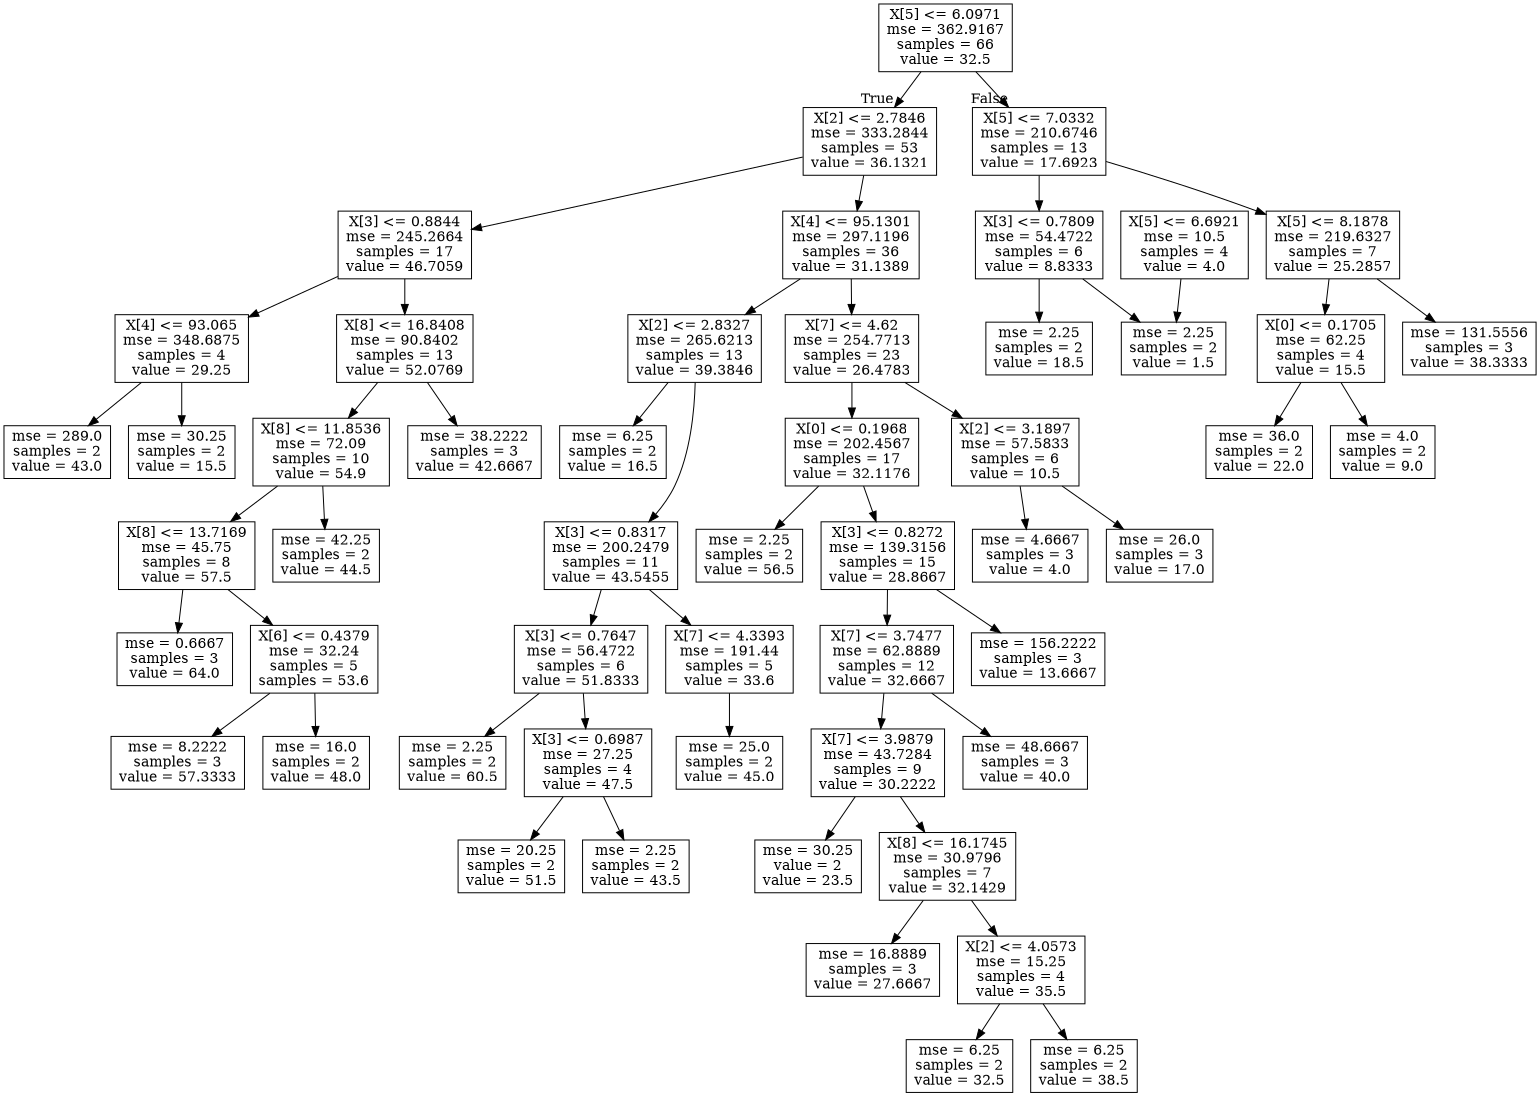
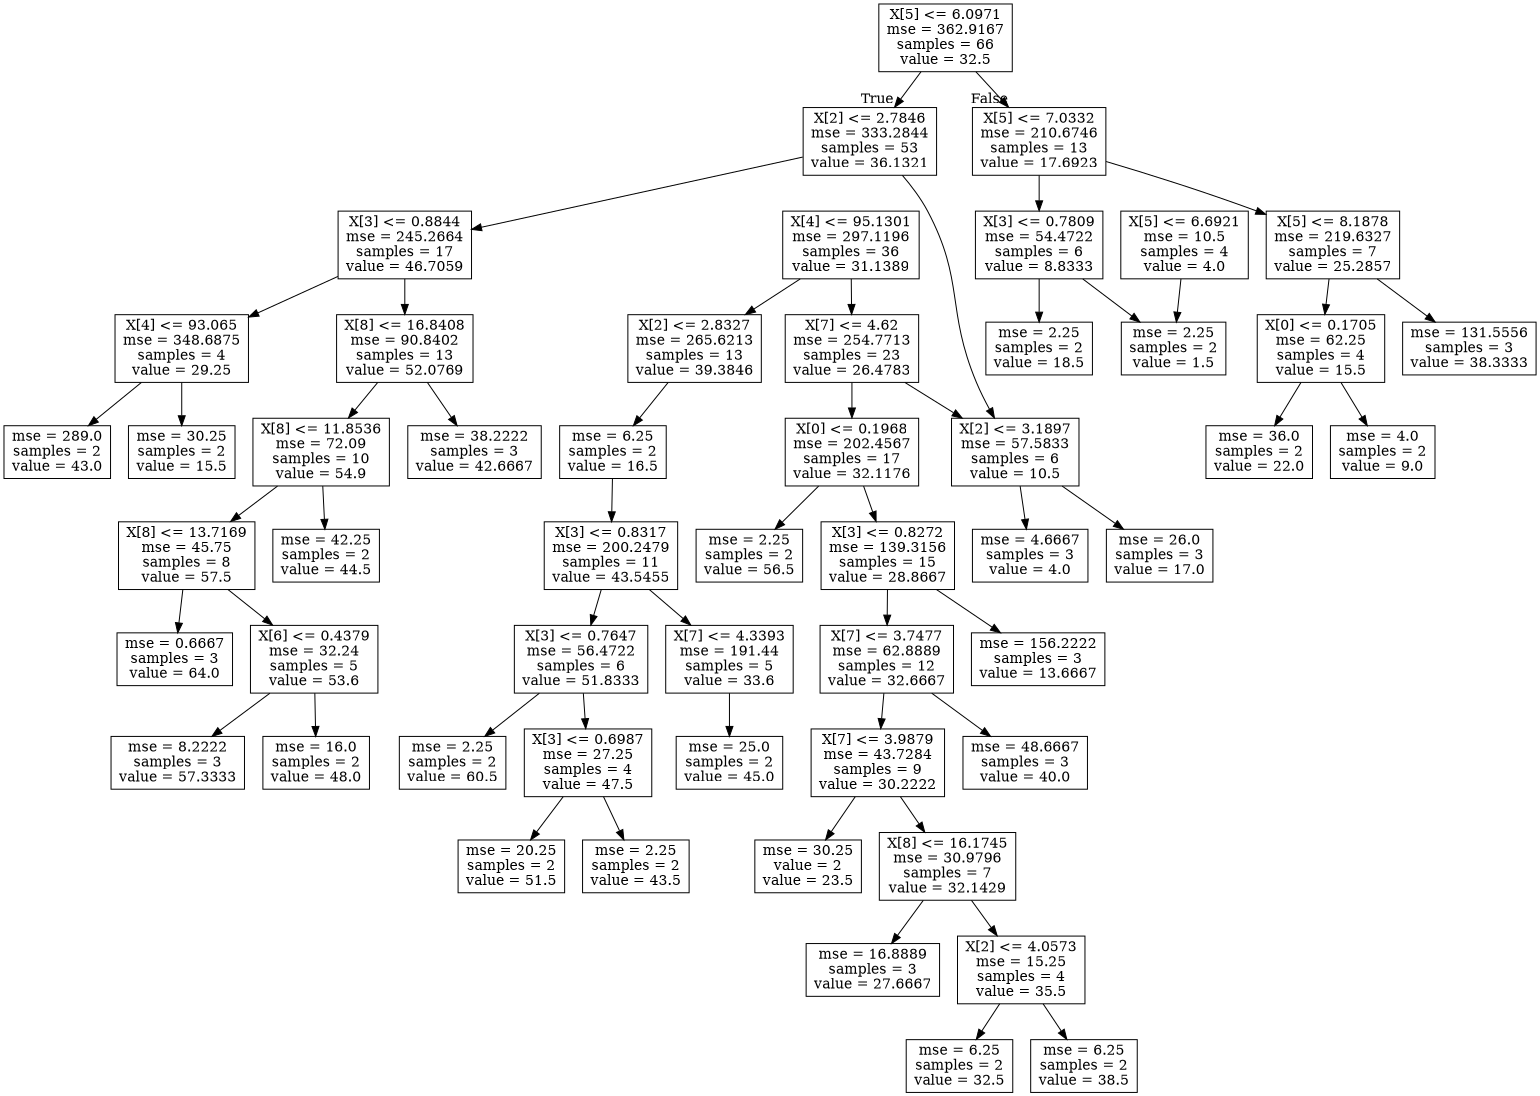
(861, 188) -> (953, 289)
(686, 452) -> (612, 495)
(314, 659) -> (314, 659)
